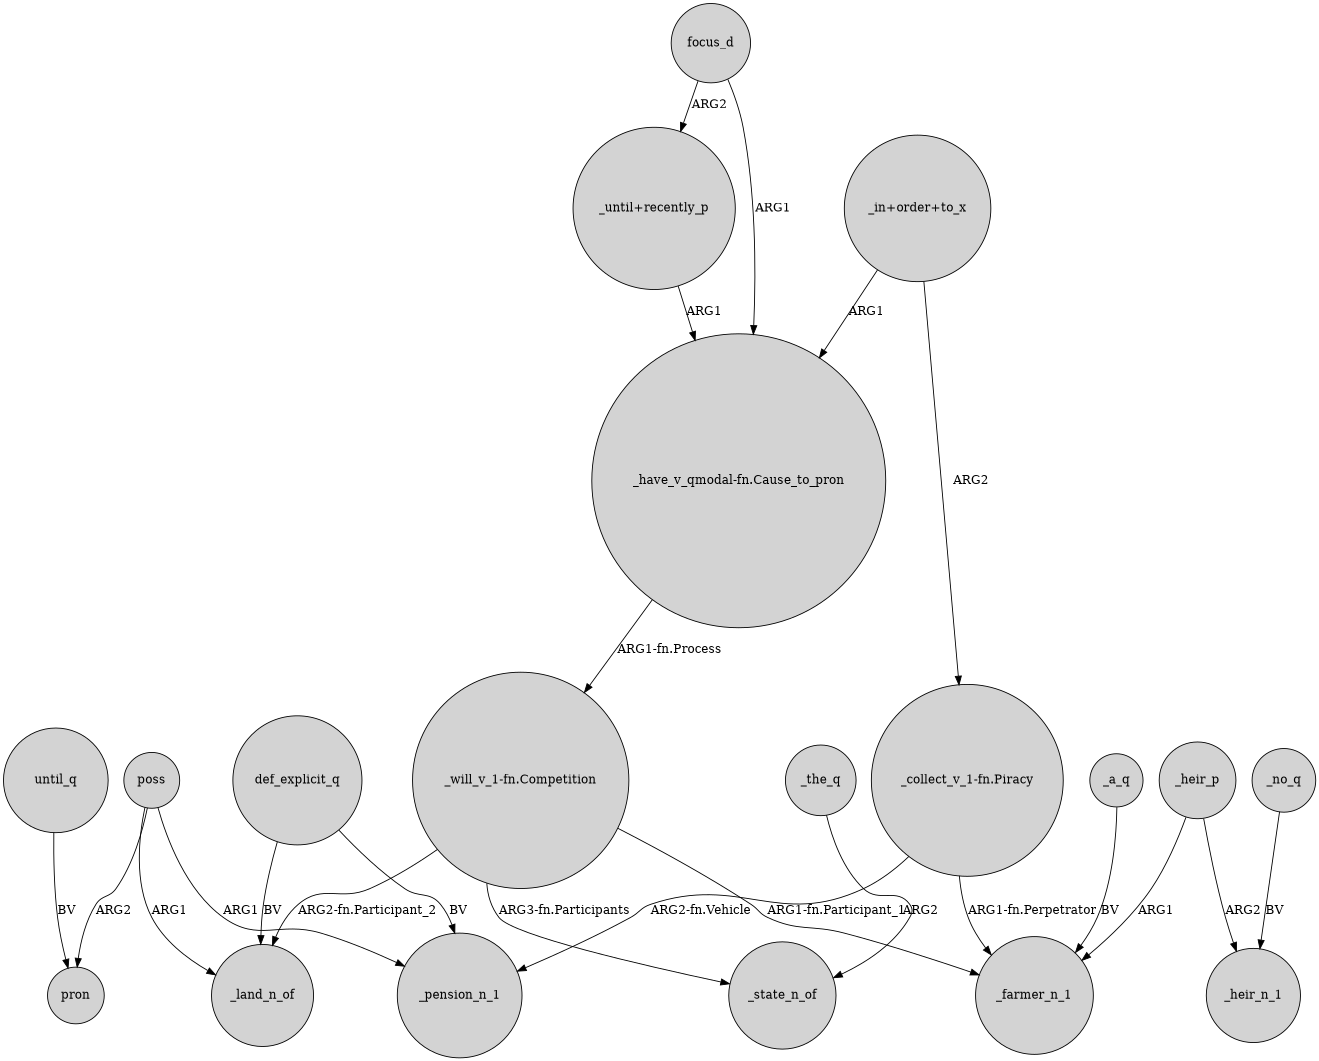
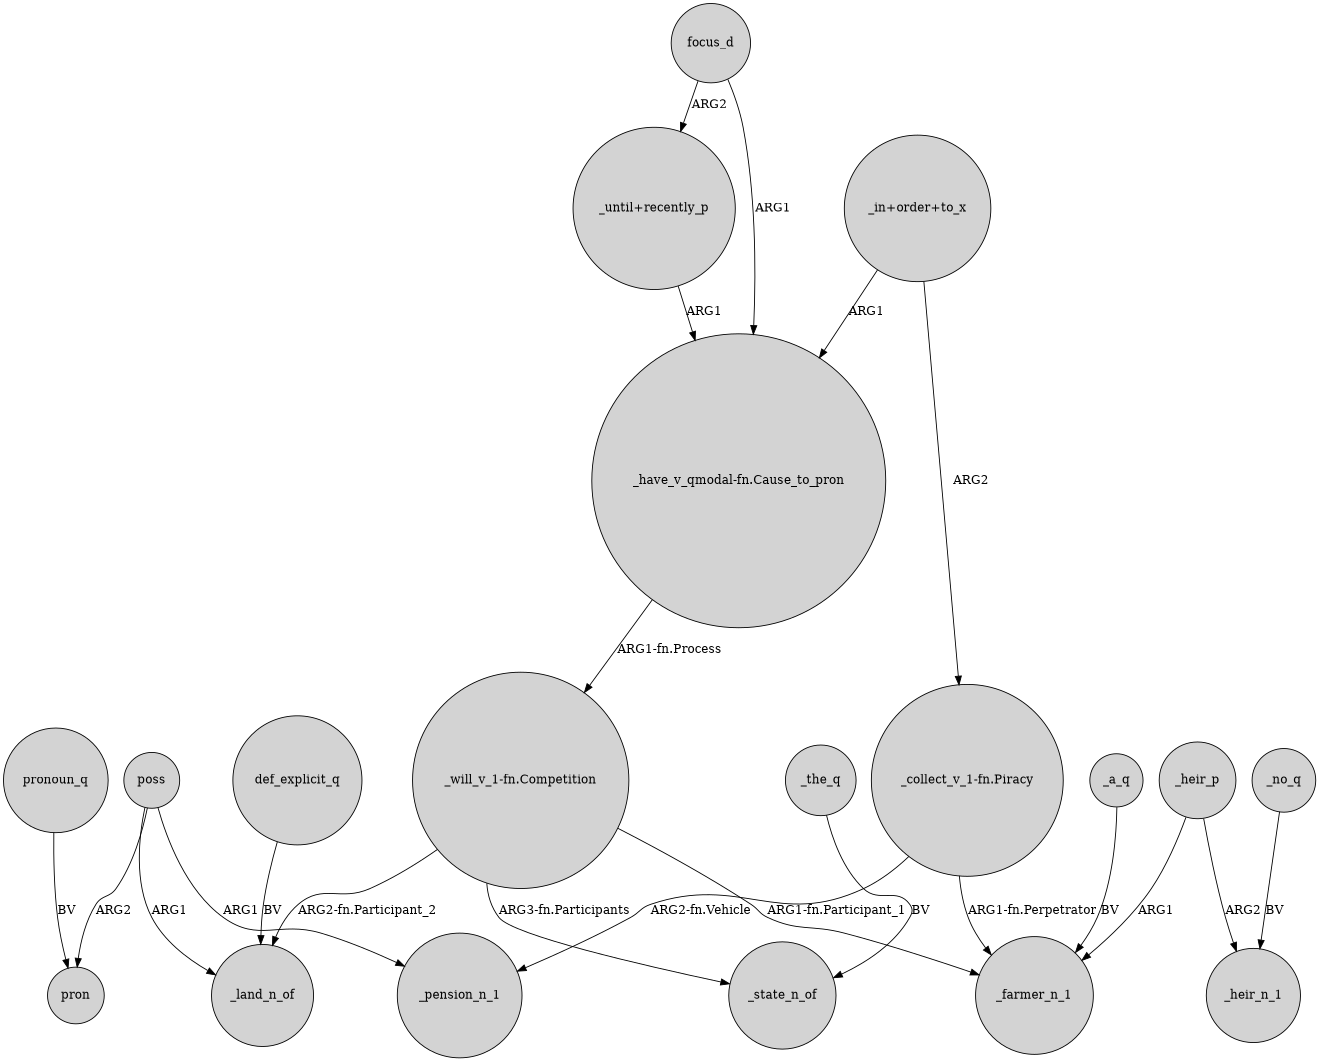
(56, 780) -> (56, 780)
(398, 884) -> none
(921, 911) -> (921, 911)
